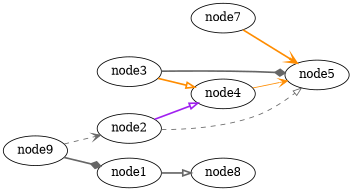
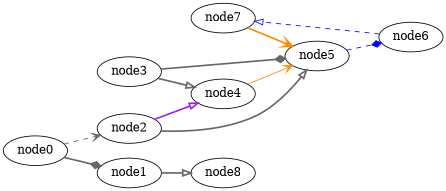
none -> (411, 37)
(172, 82) -> (172, 82)
(232, 123) -> (239, 122)
(35, 151) -> (35, 151)
